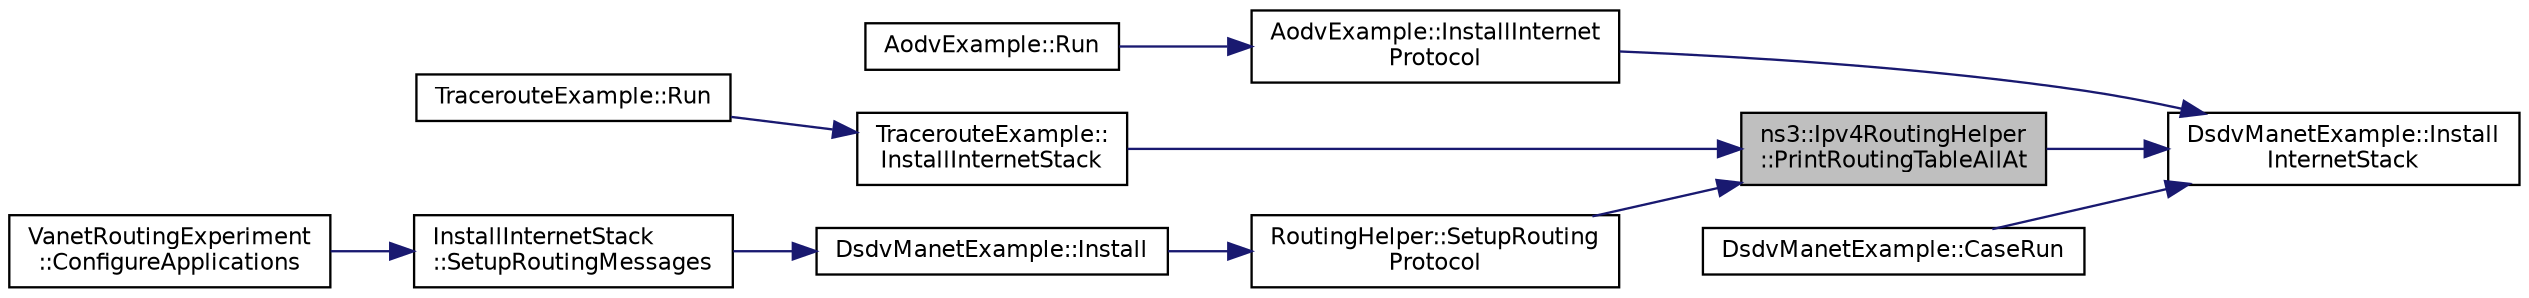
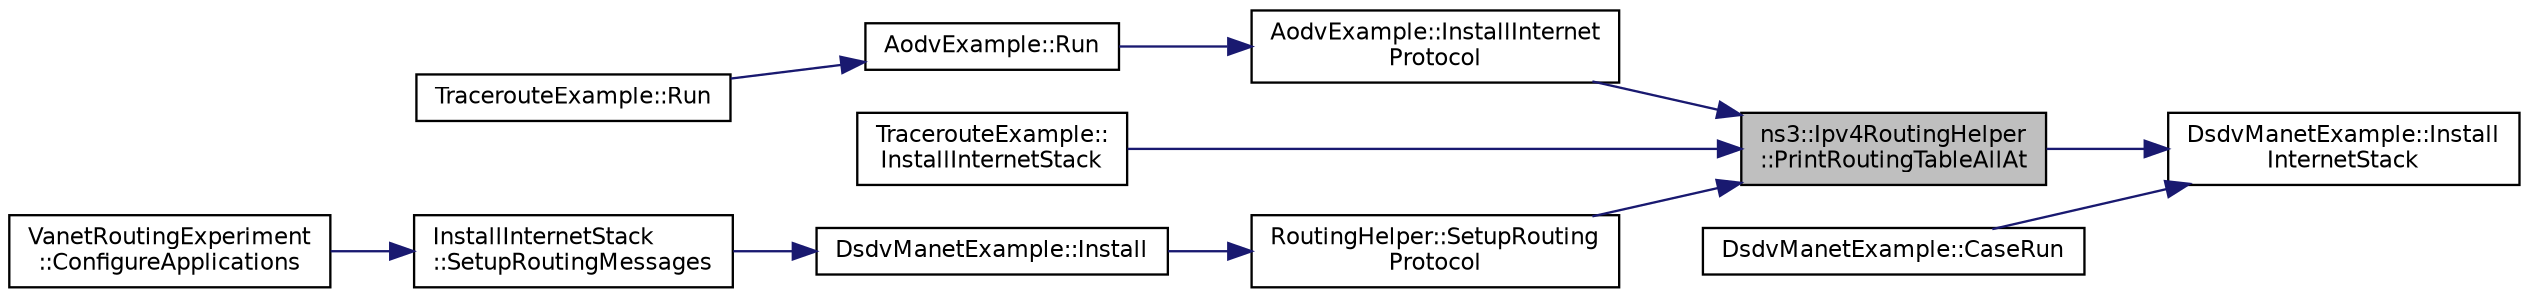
(1902, 70) -> (1655, 96)
(782, 123) -> (786, 72)
